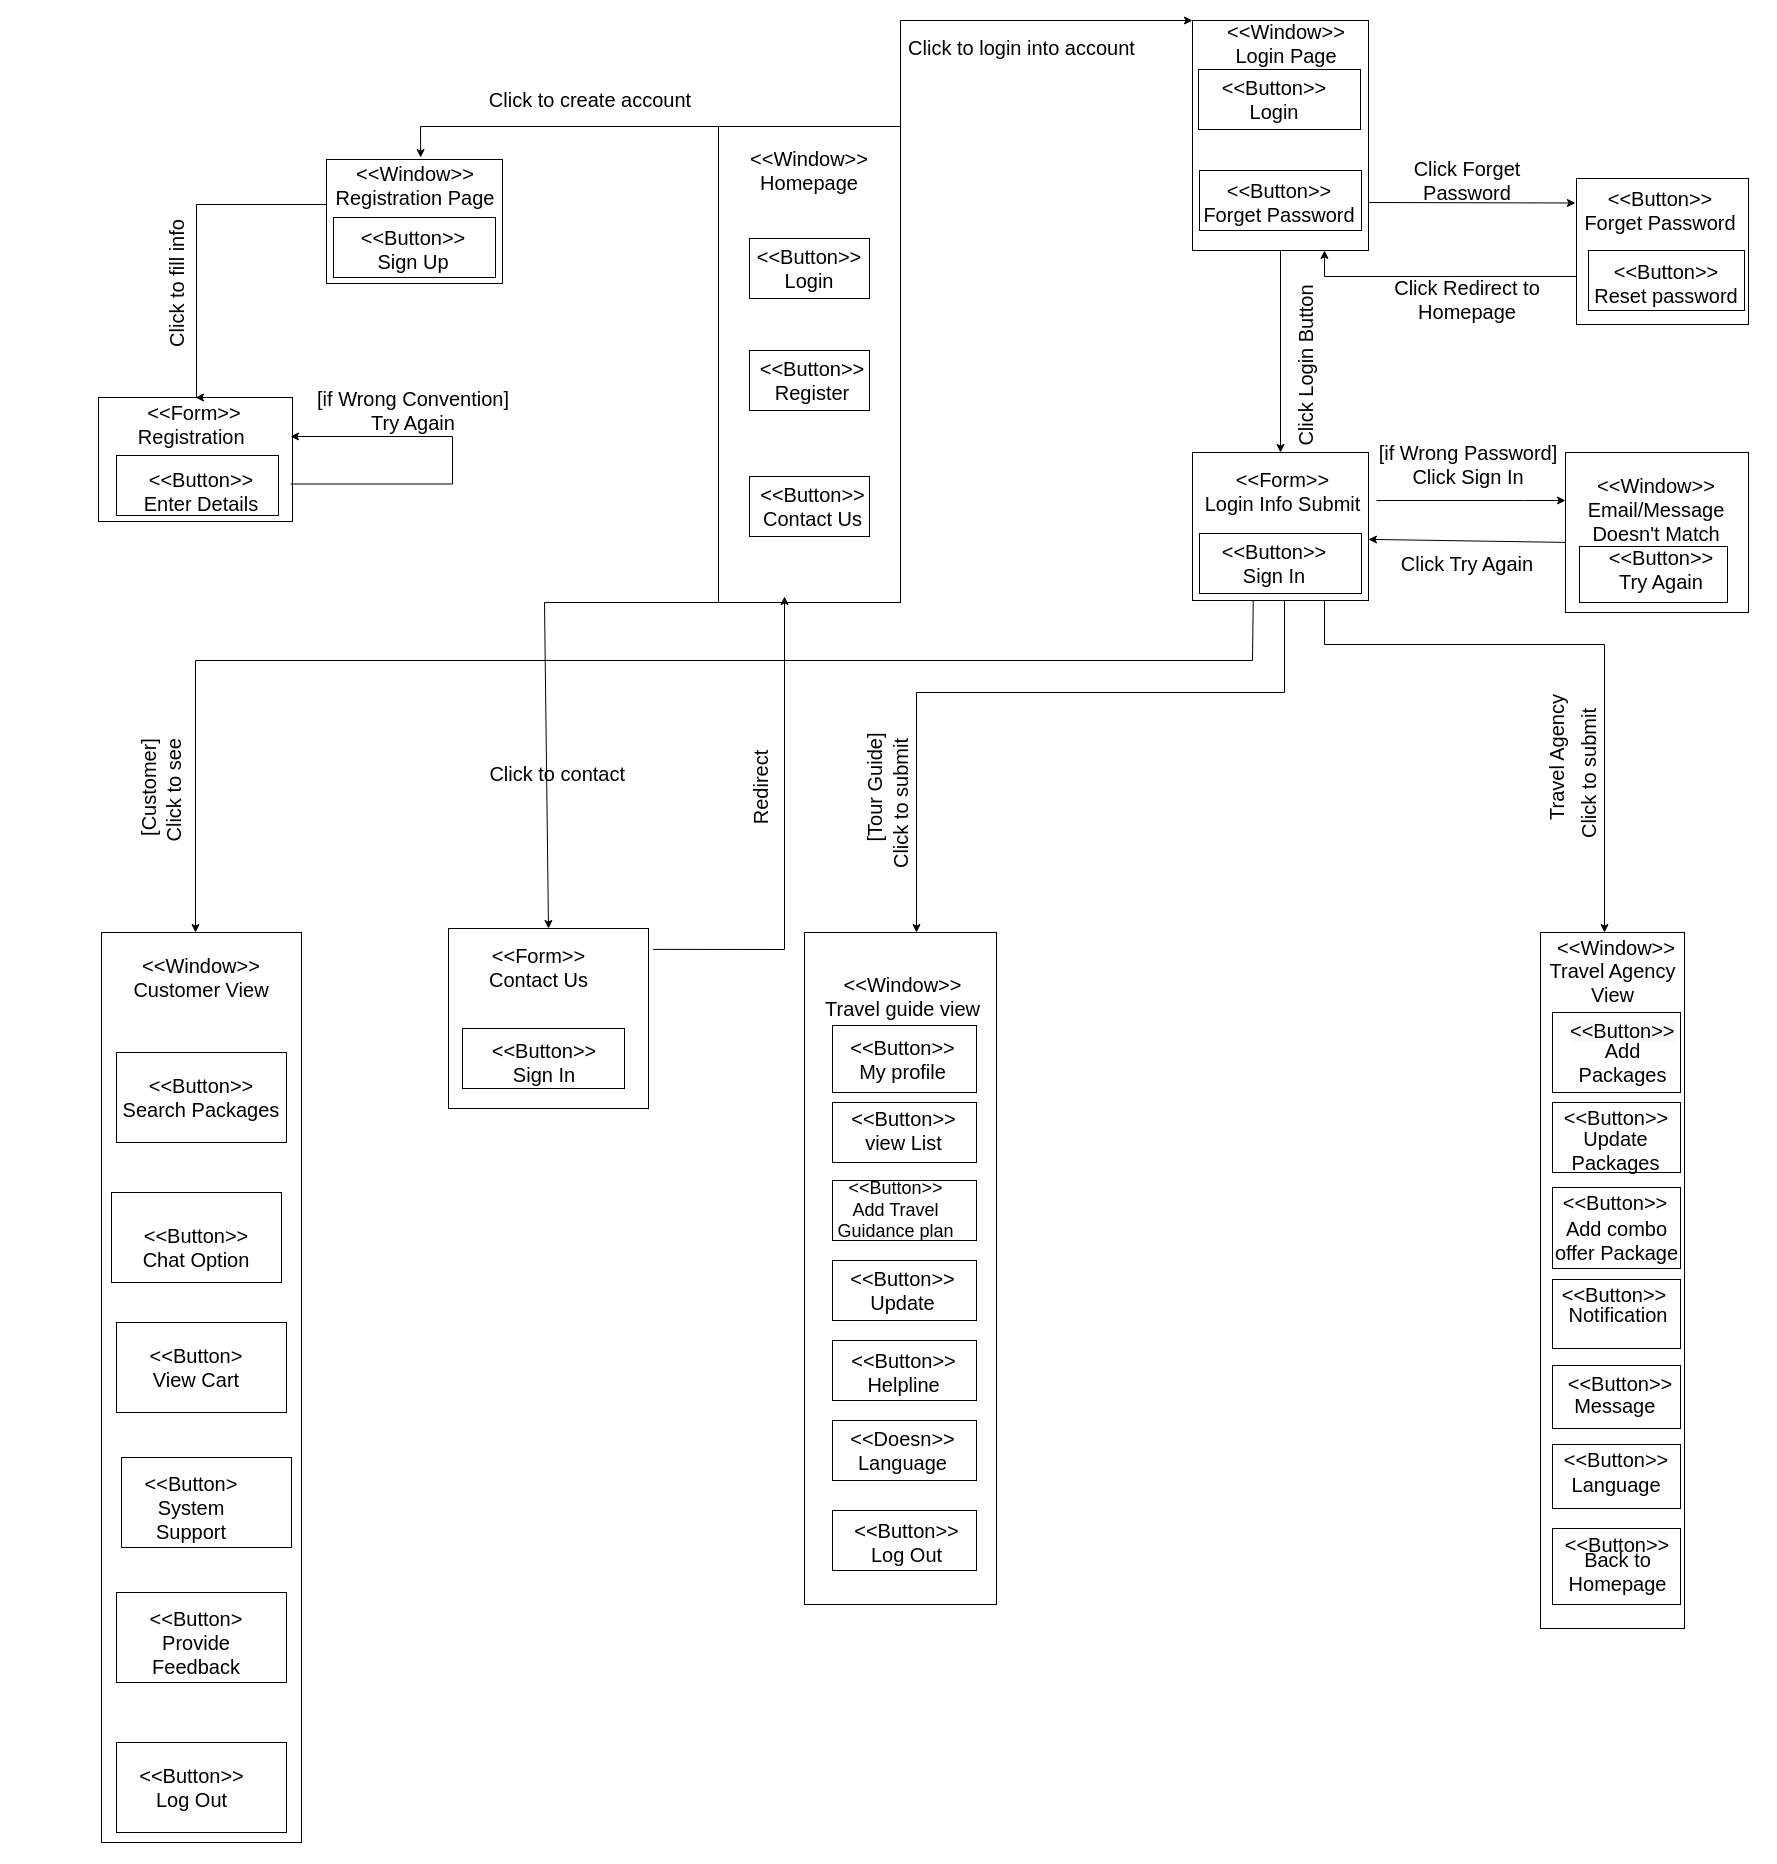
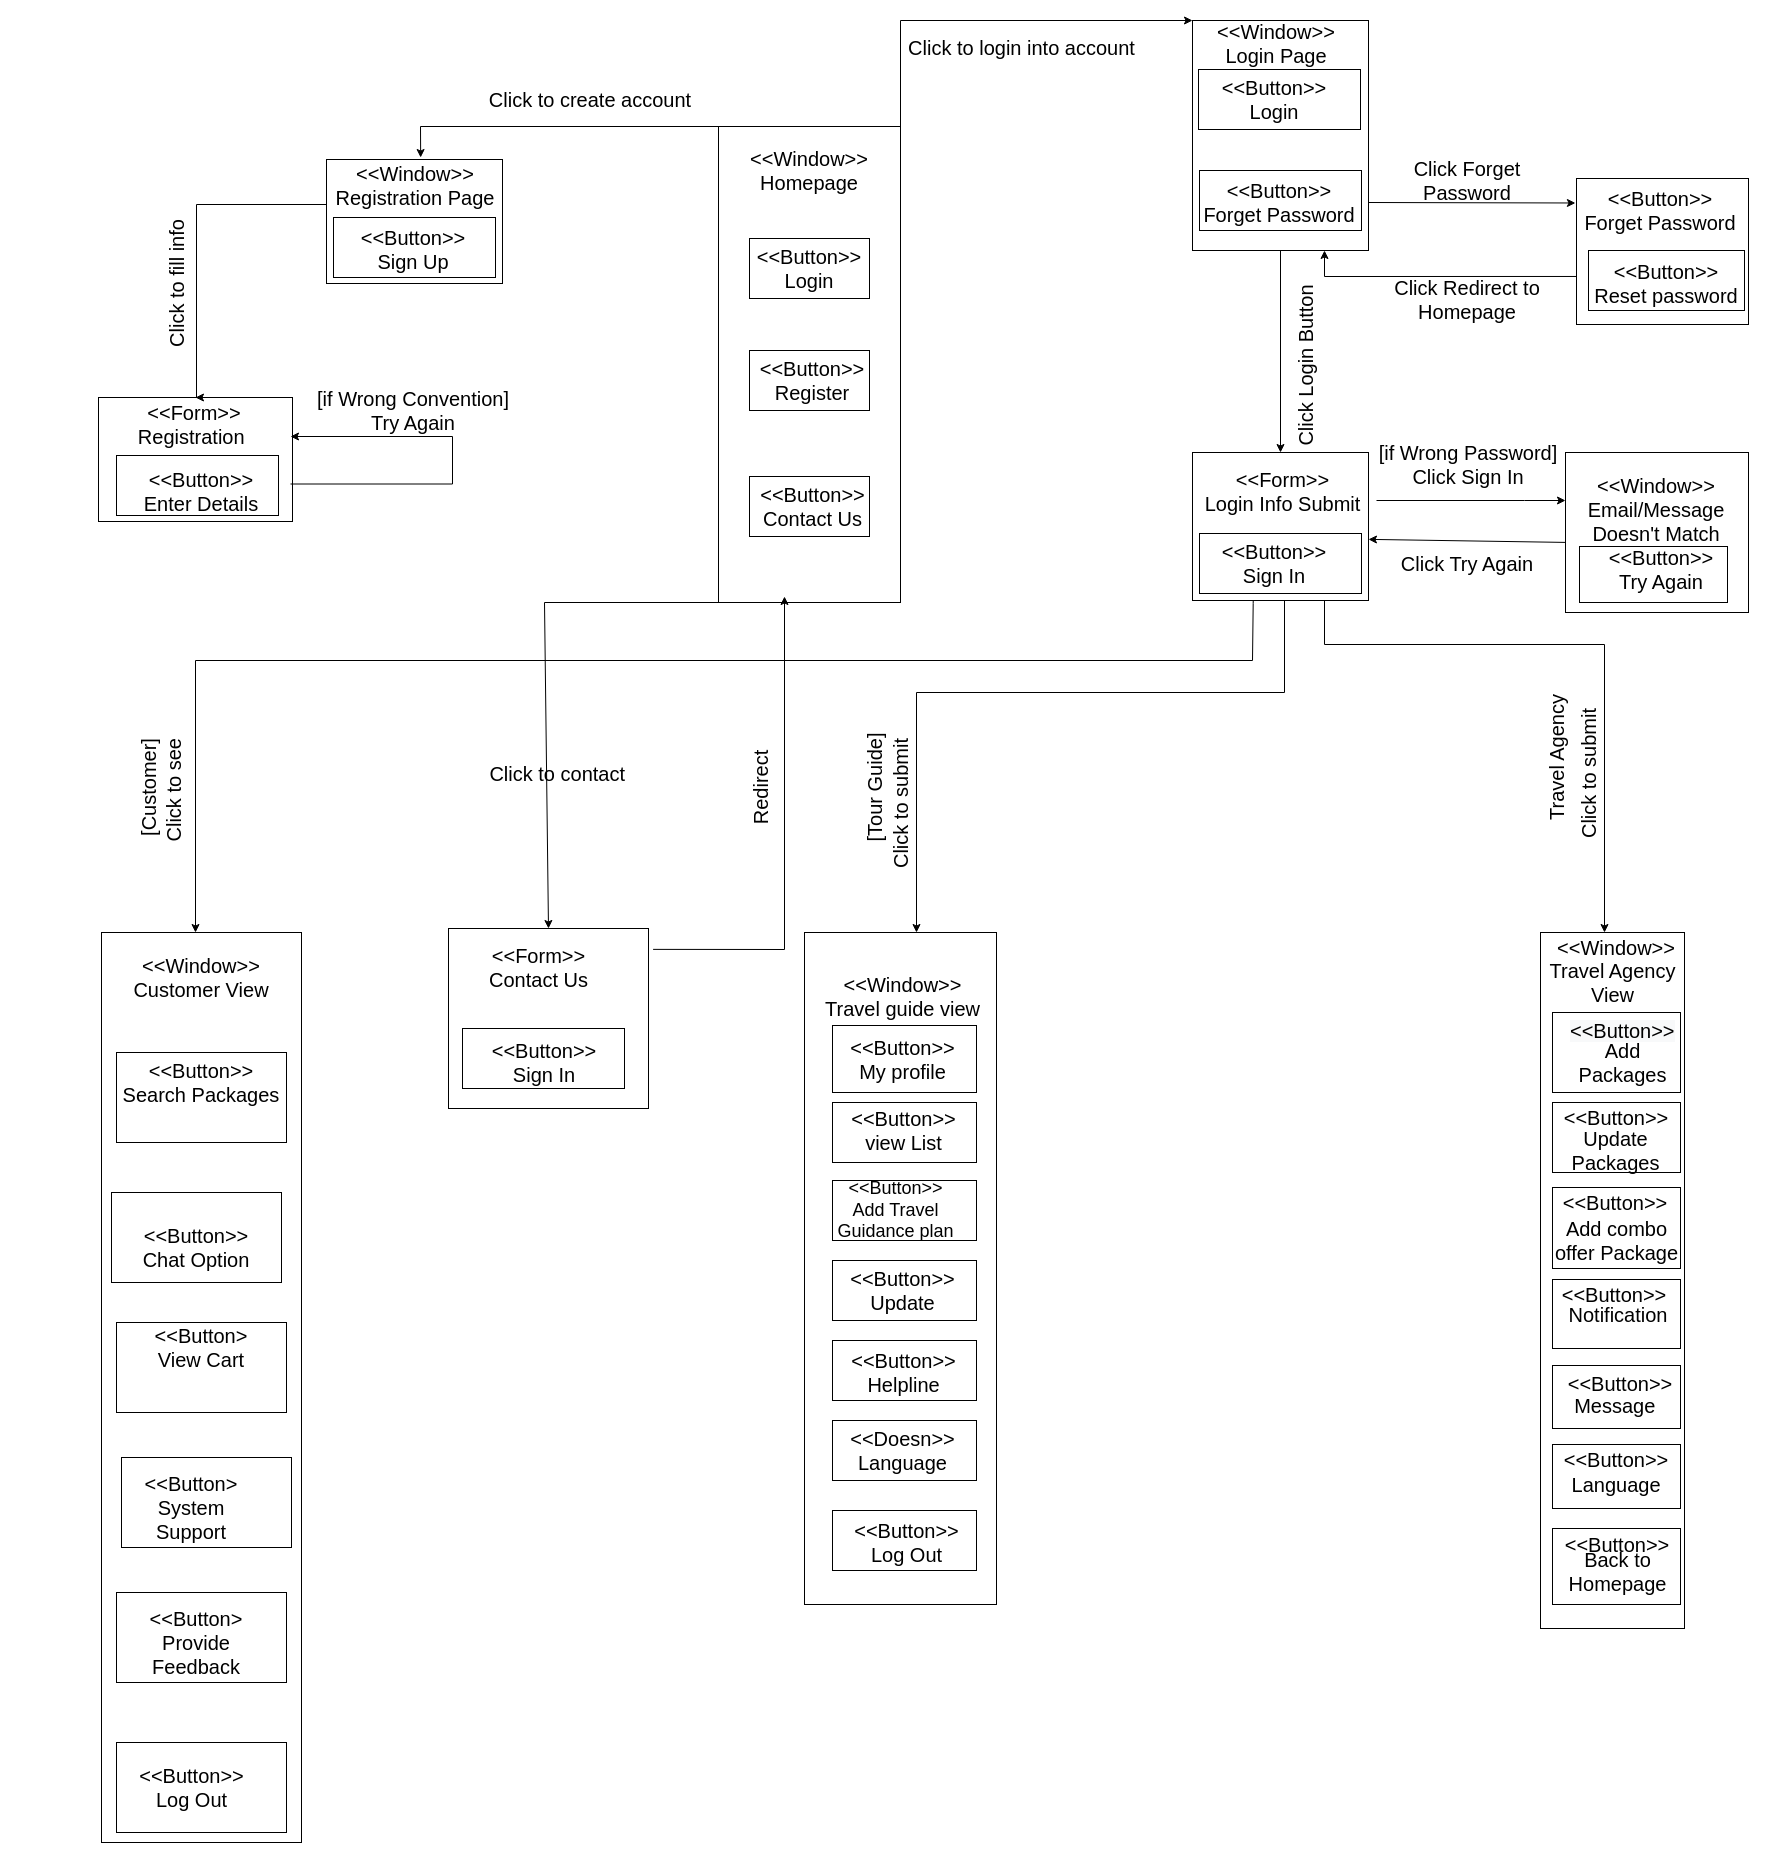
(1287, 44) -> (1277, 44)
(202, 1098) -> (202, 1083)
(197, 1368) -> (202, 1348)
